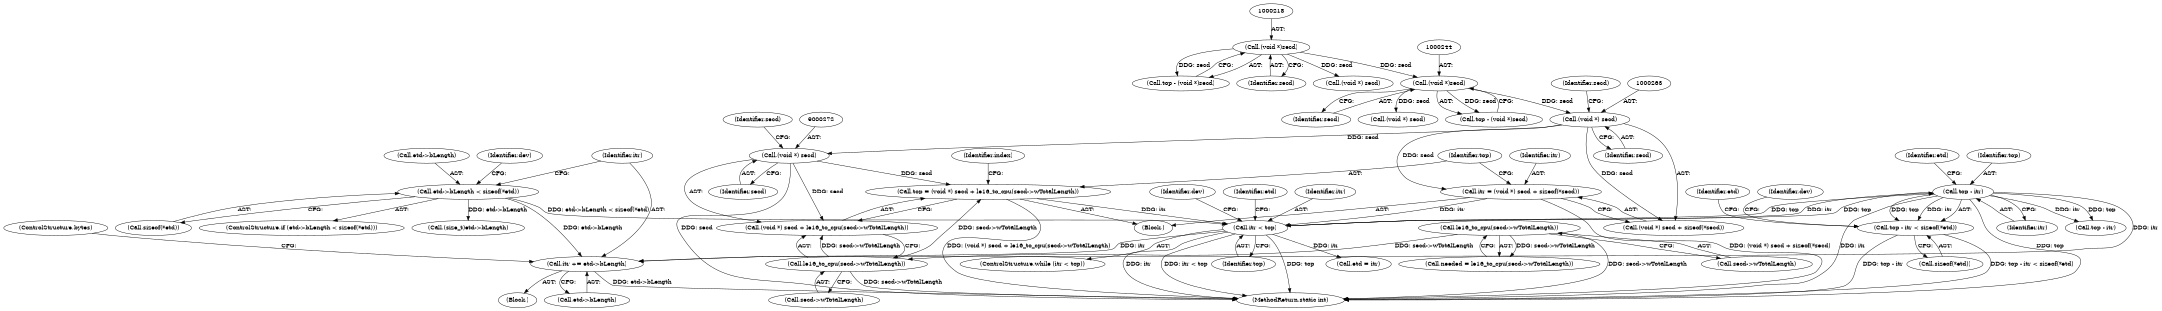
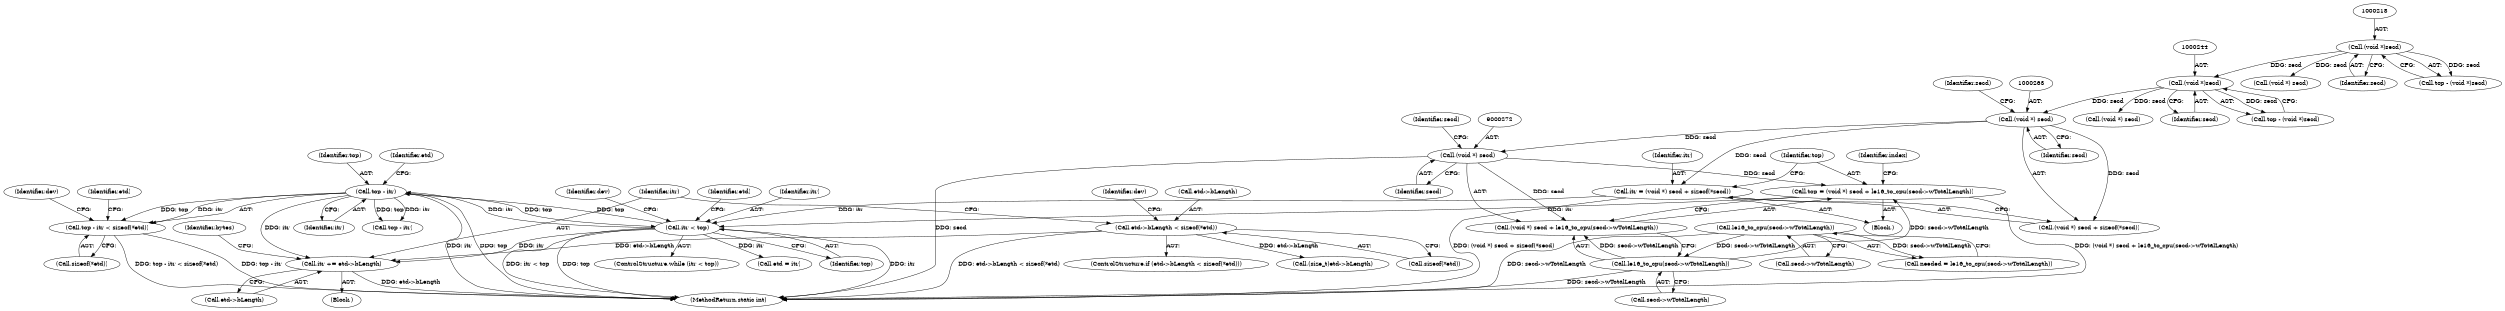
(882, 220) -> (949, 276)
(56, 228) -> (209, 228)
